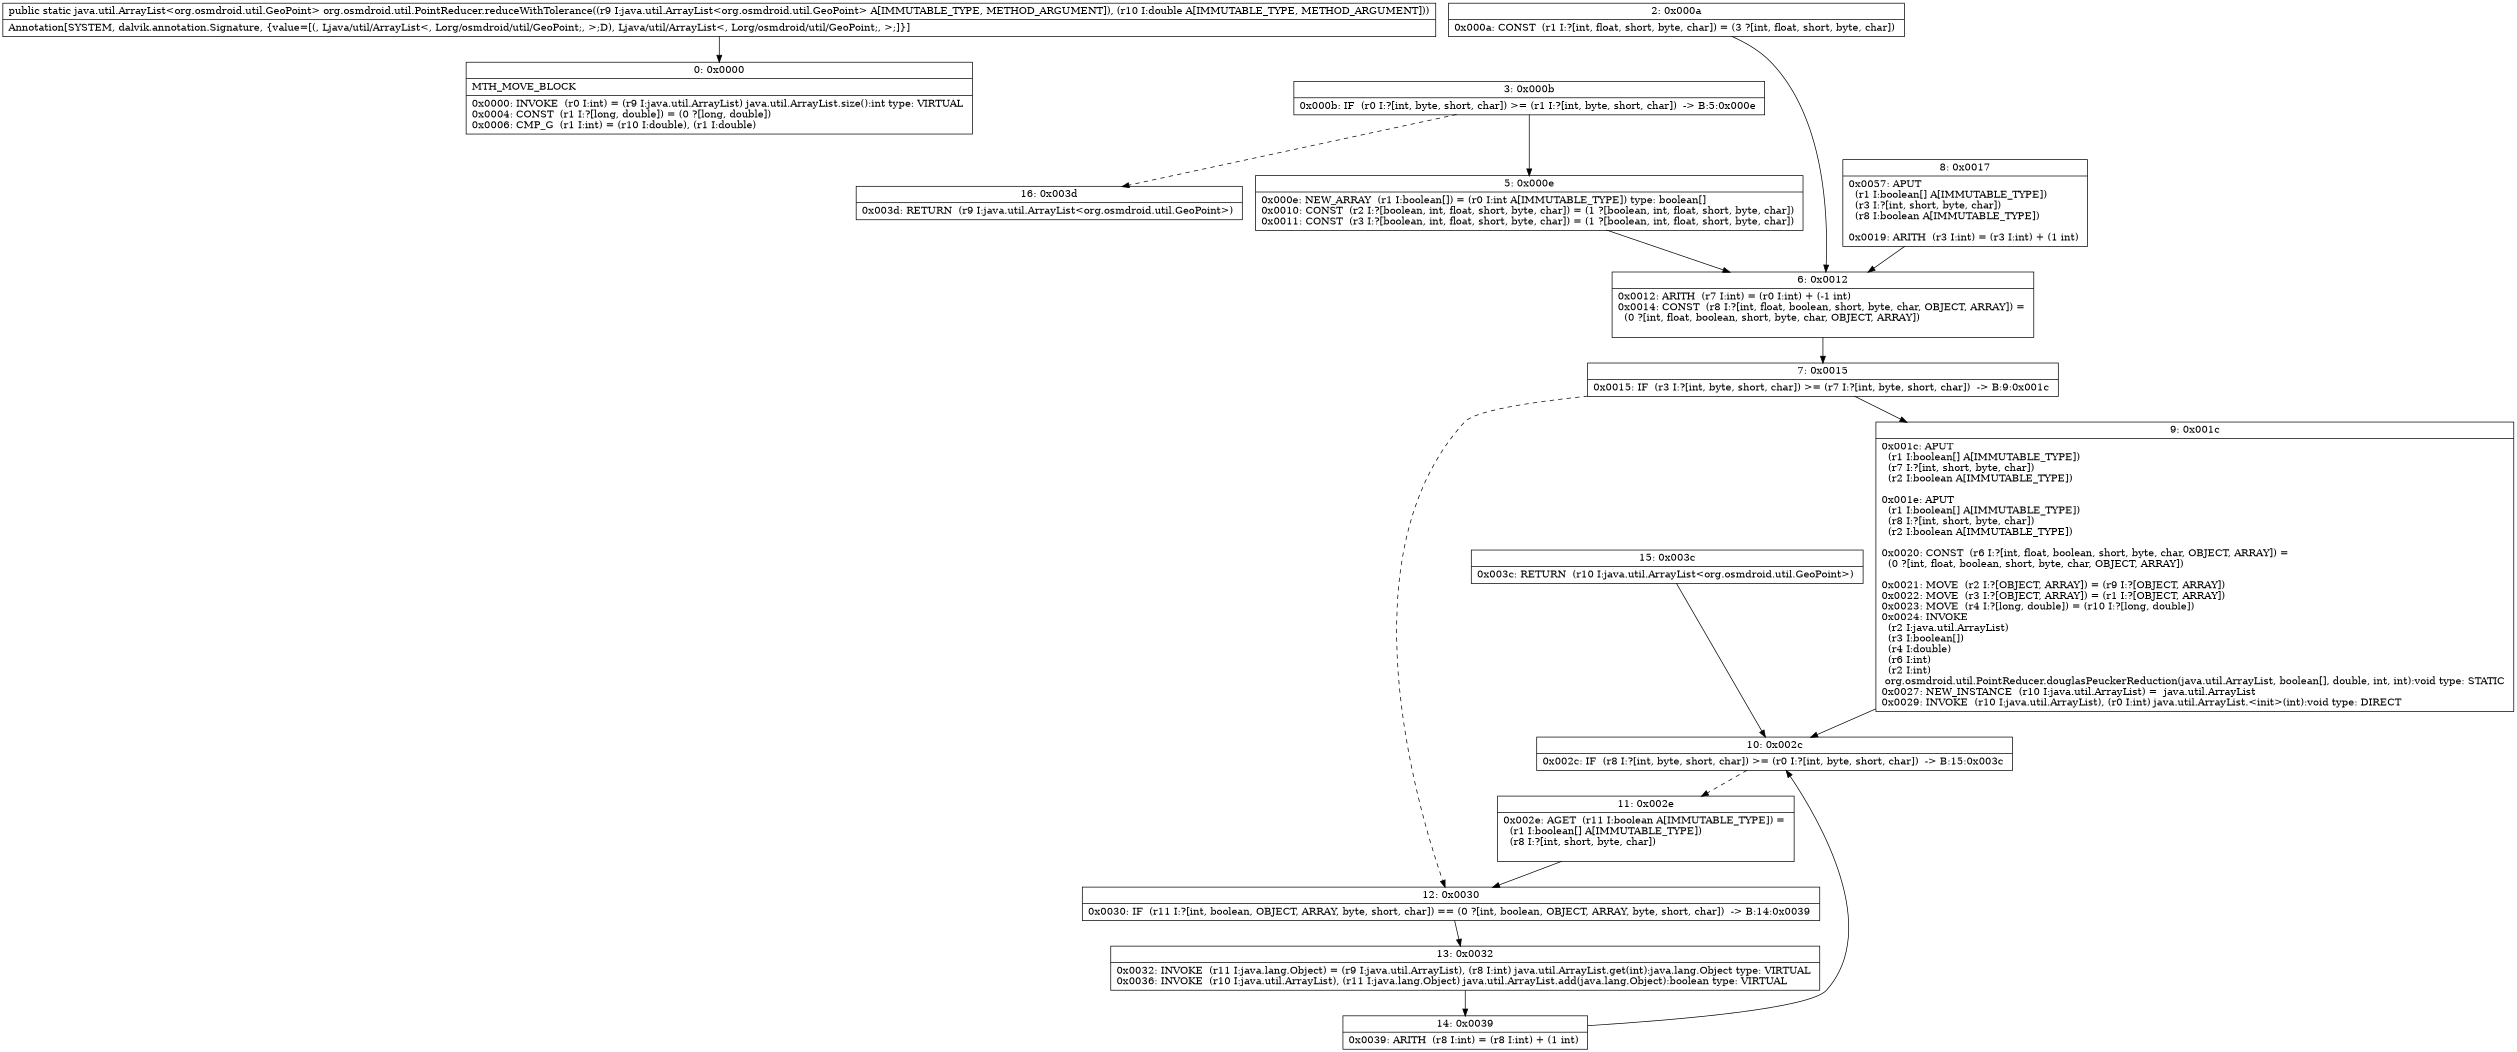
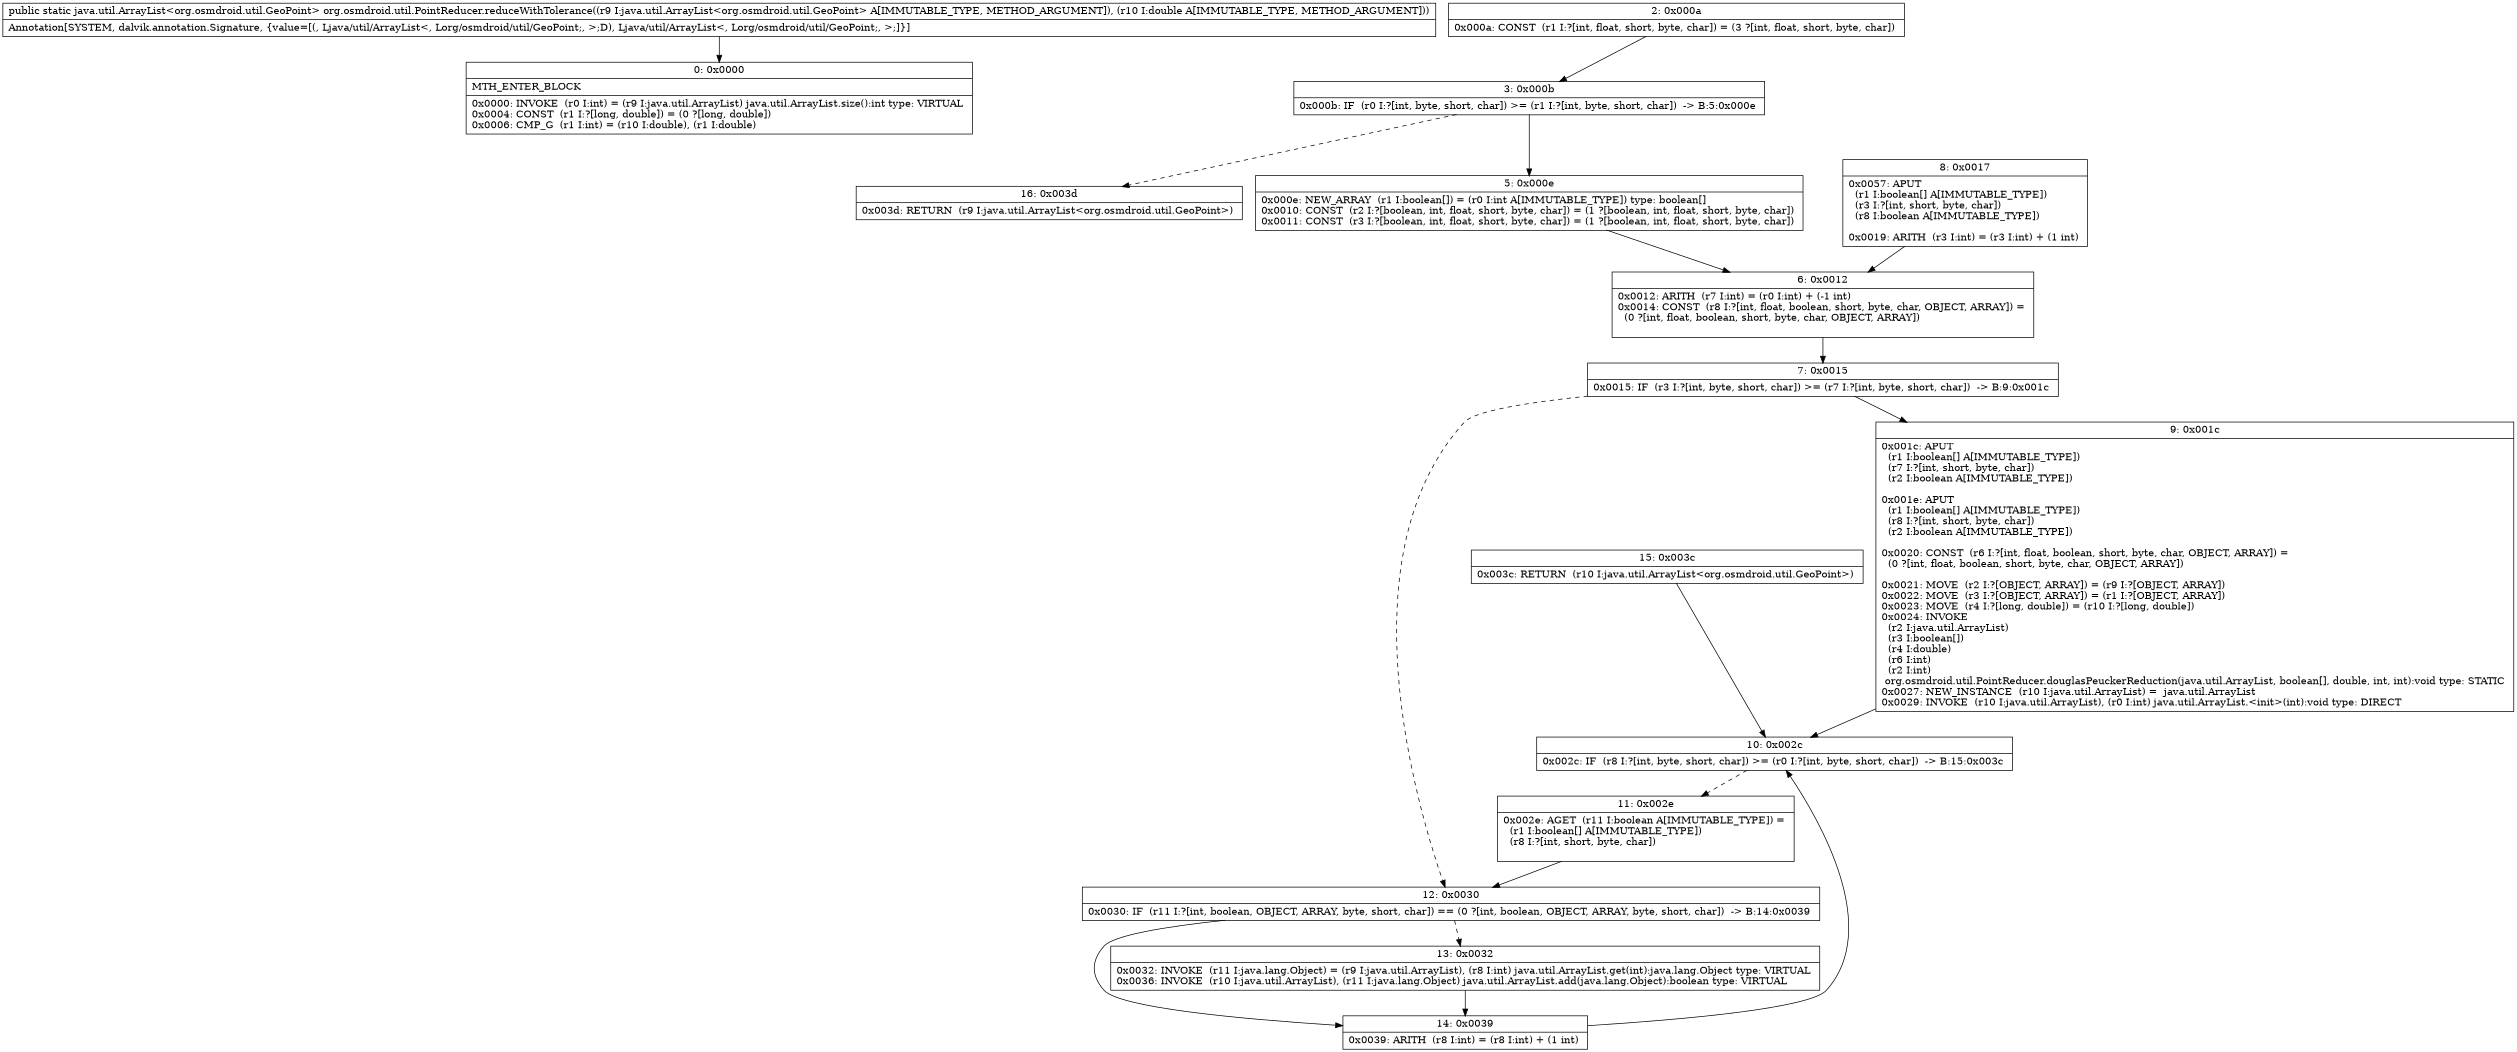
(524, 87) -> (527, 87)
(1812, 135) -> (1606, 57)
(1457, 930) -> (1457, 930)
none -> (1132, 1002)
